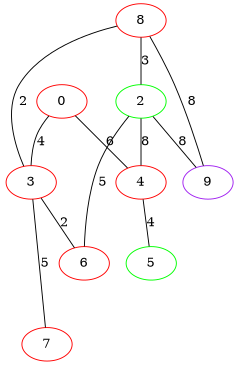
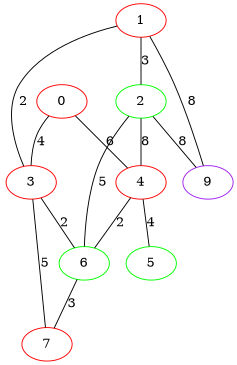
(141, 20) -> (141, 20)
none -> (113, 223)
(84, 263) -> (84, 263)
none -> (66, 304)
